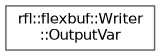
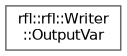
(80, 28) -> (63, 28)
